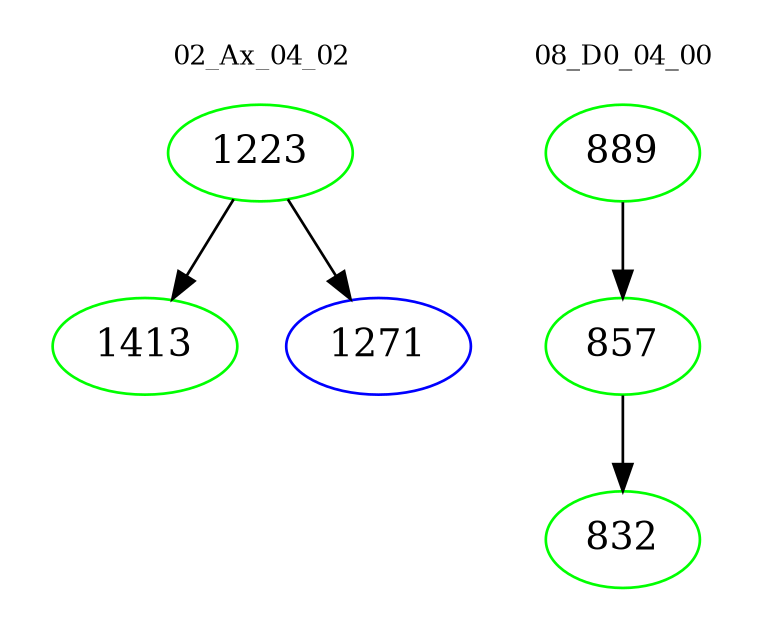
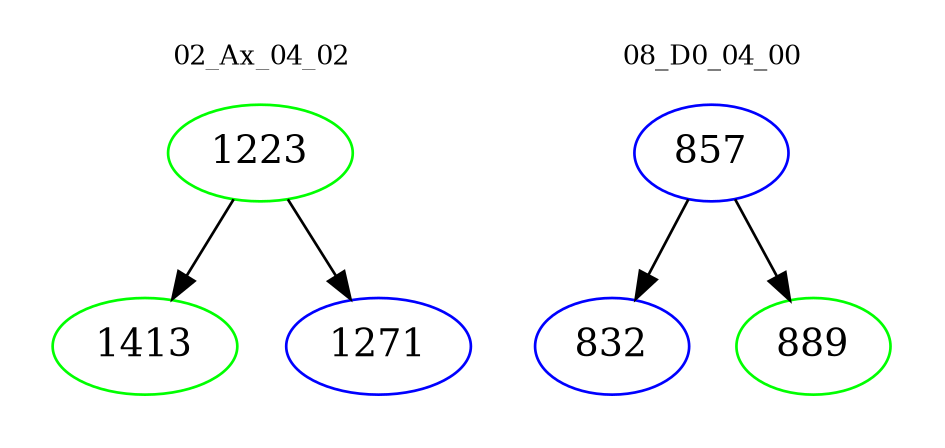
(623, 237) -> (756, 238)
(623, 346) -> (711, 153)
(623, 540) -> (612, 346)
